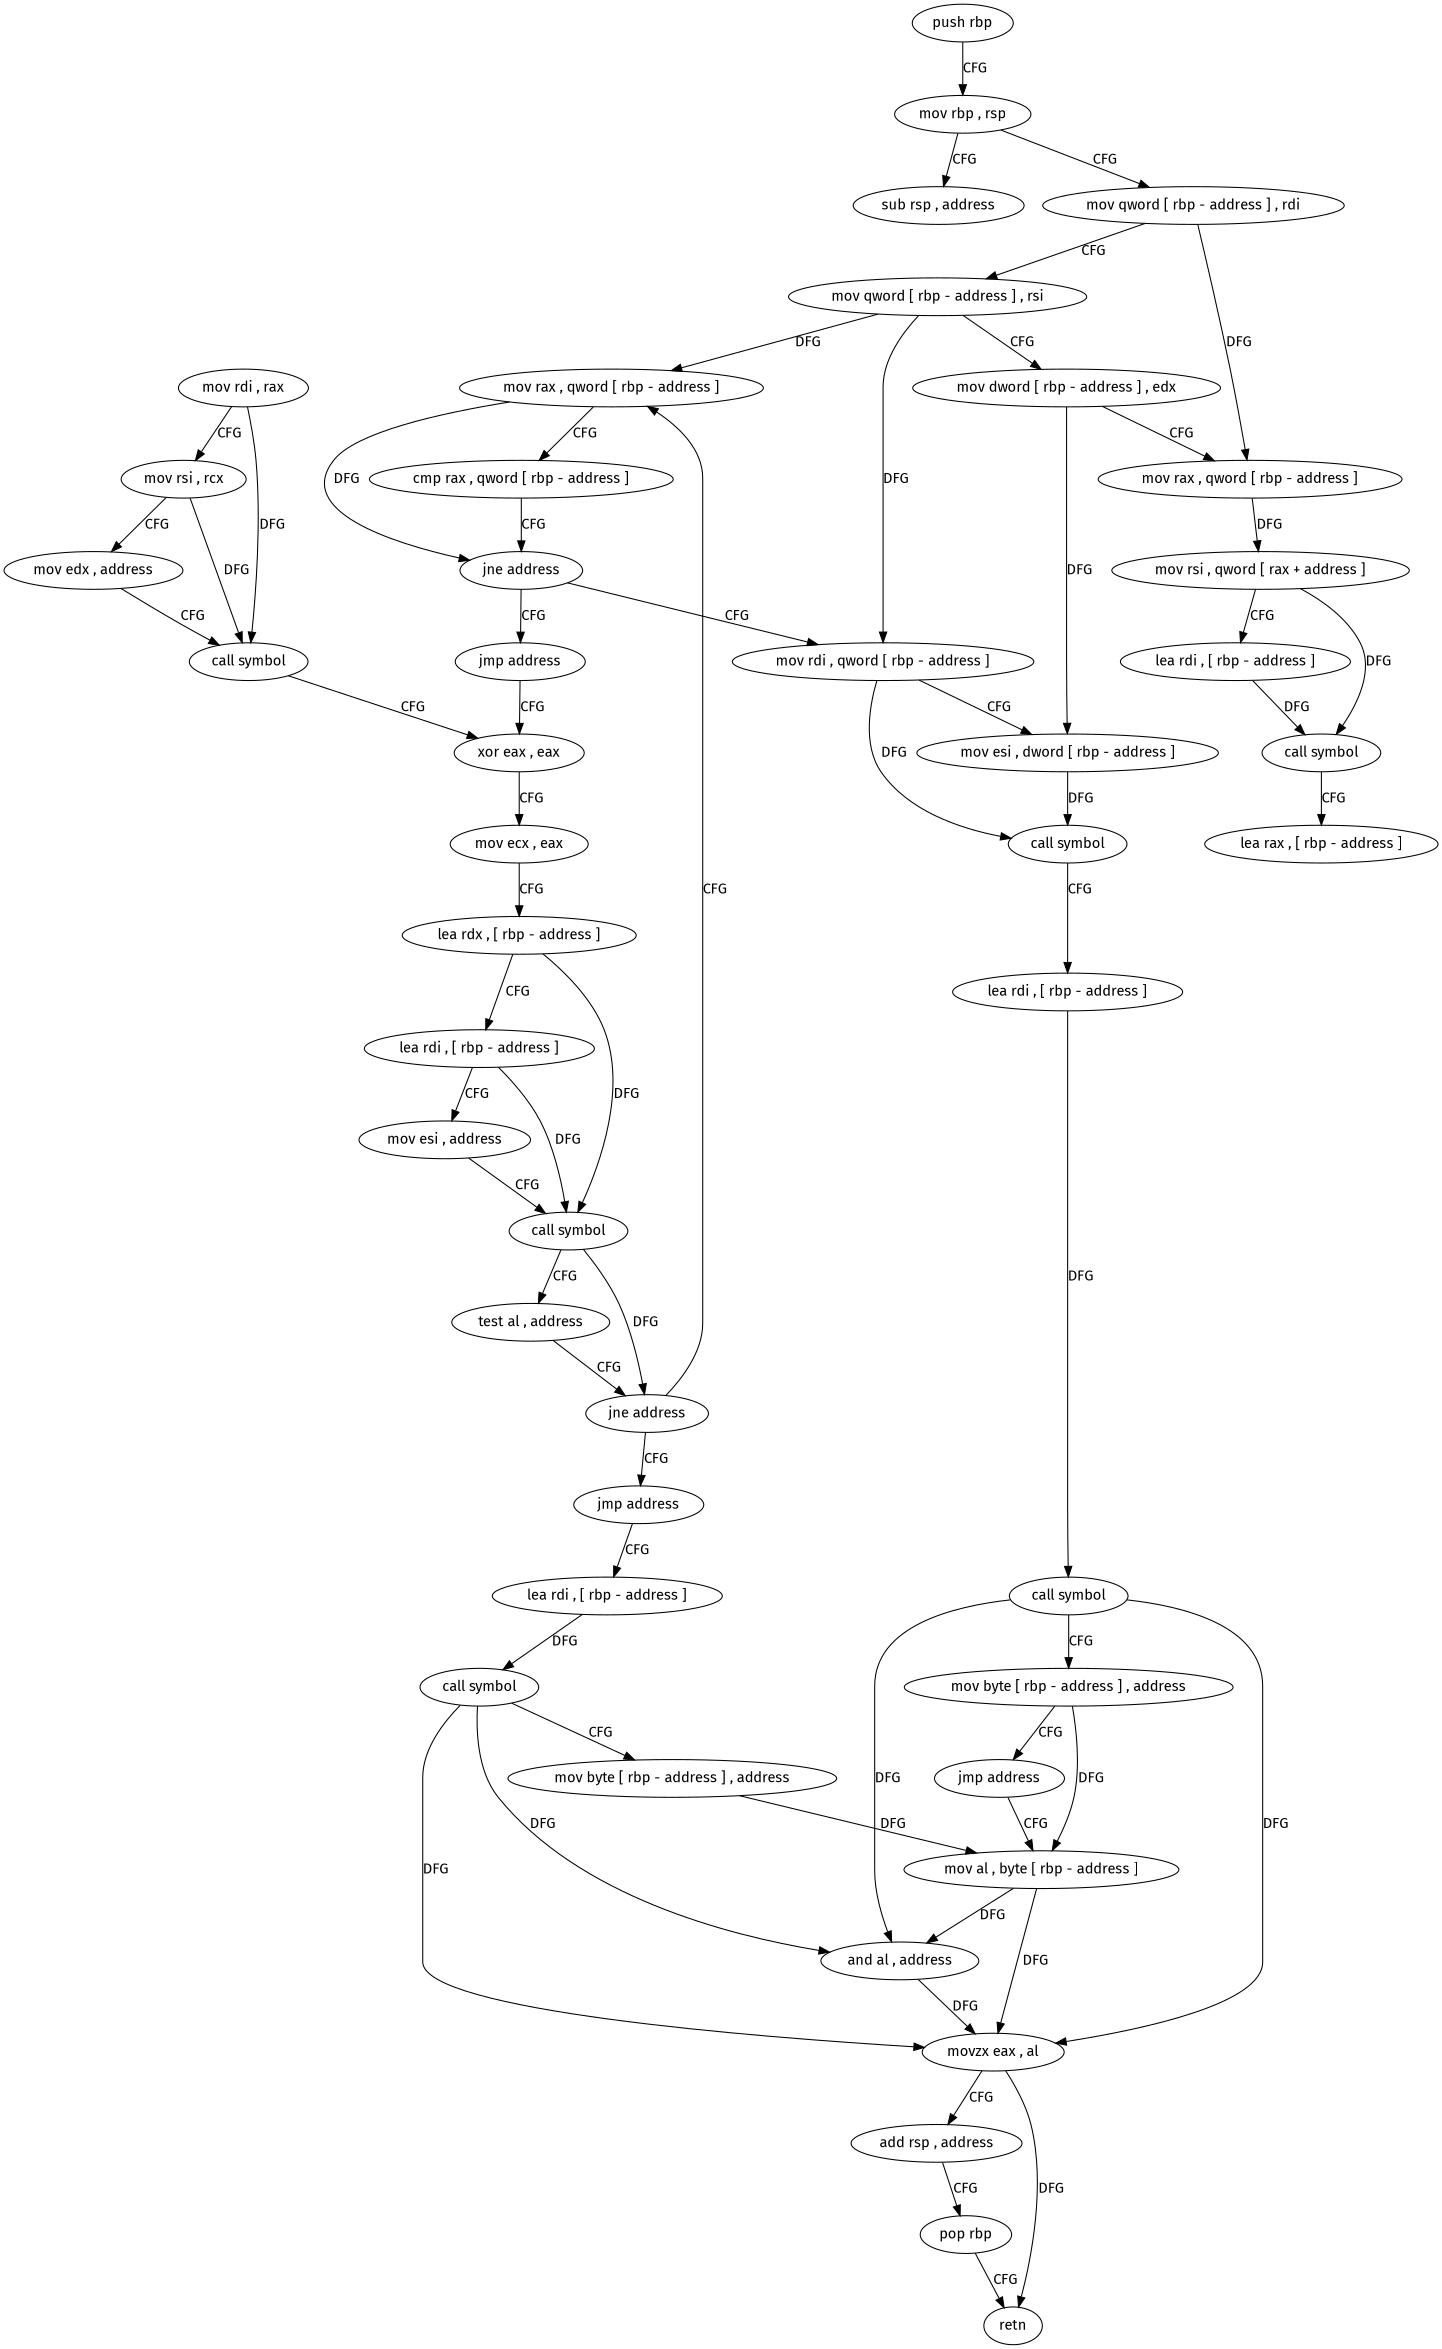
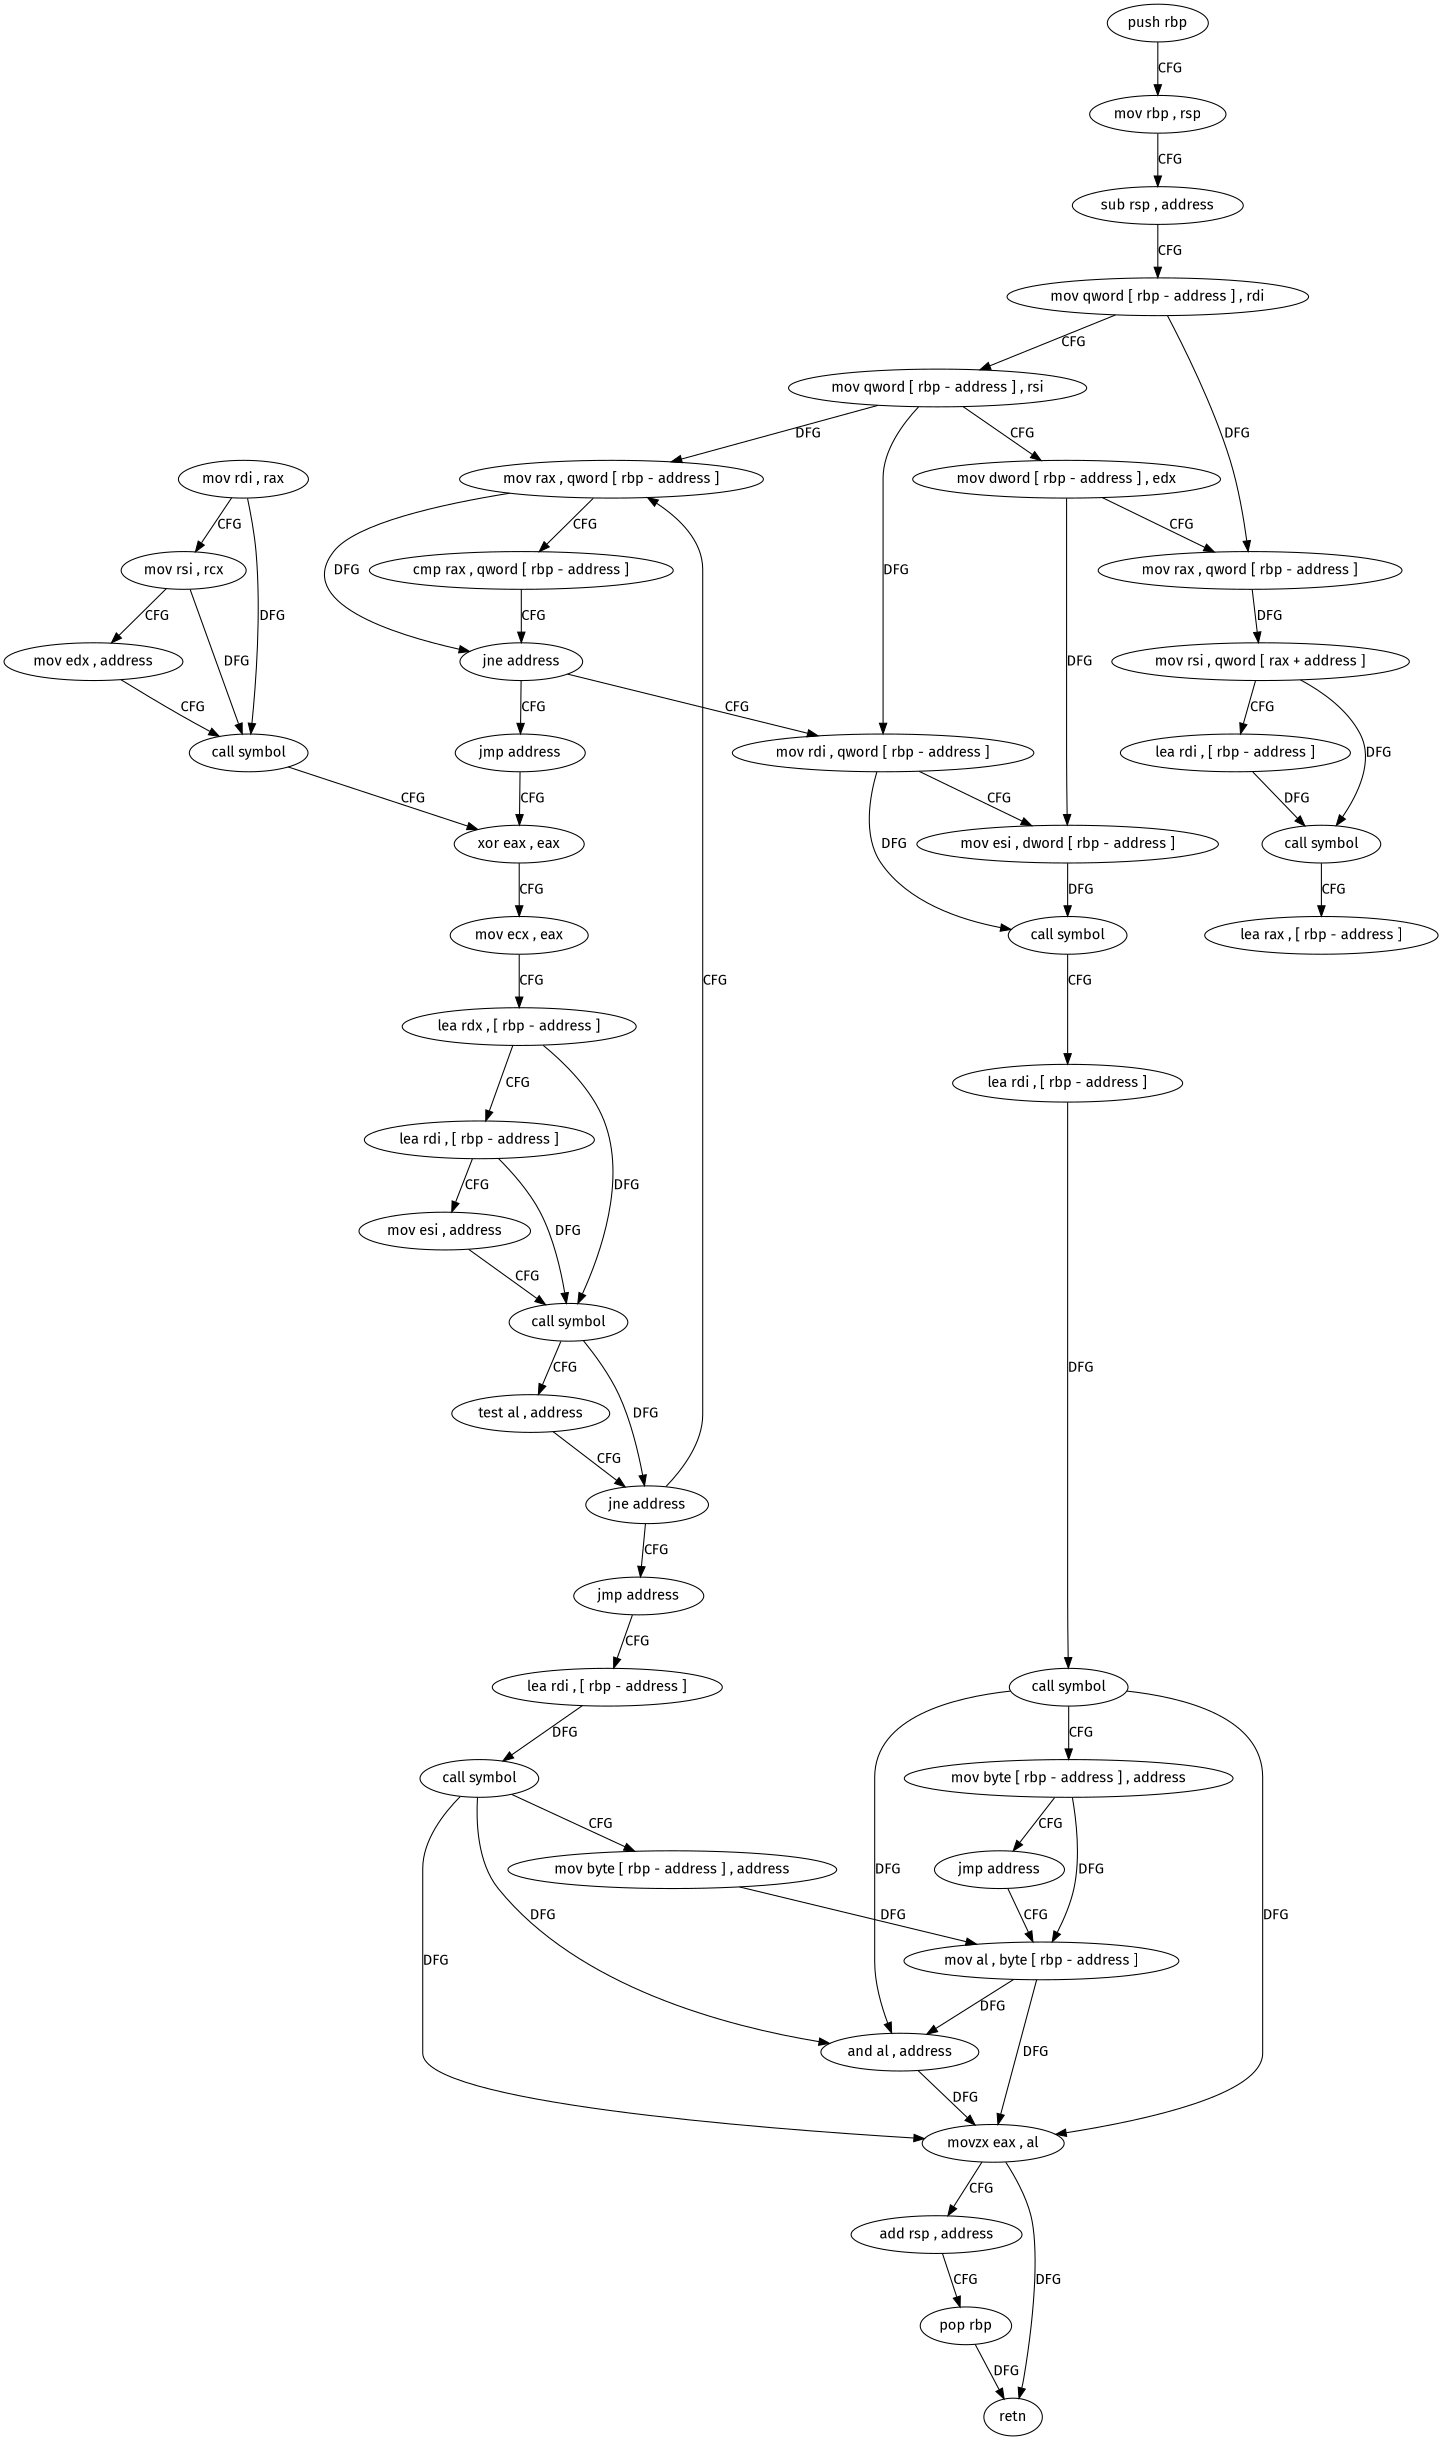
(1070, 157) -> (1158, 246)
(1006, 2280) -> (1006, 2371)
